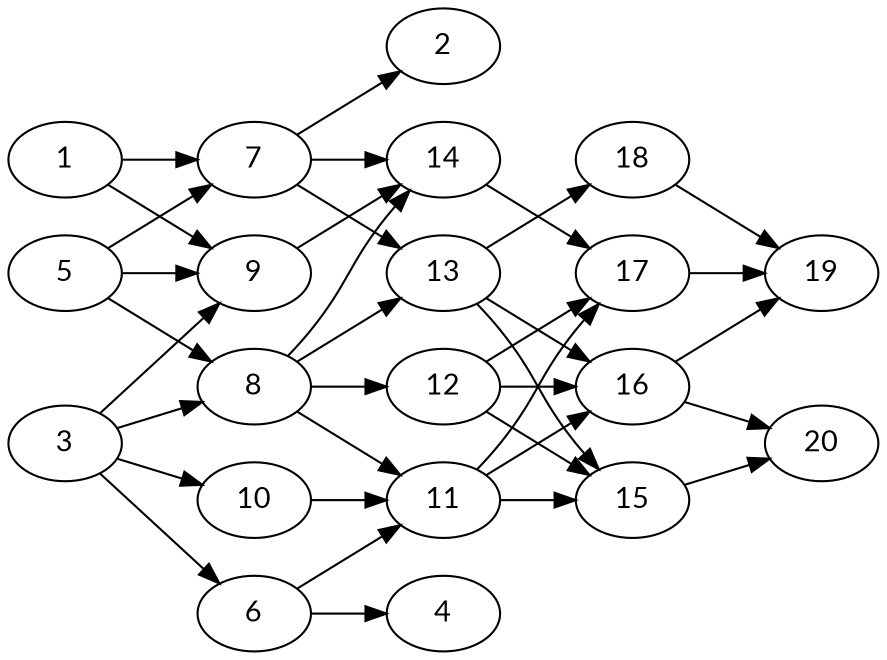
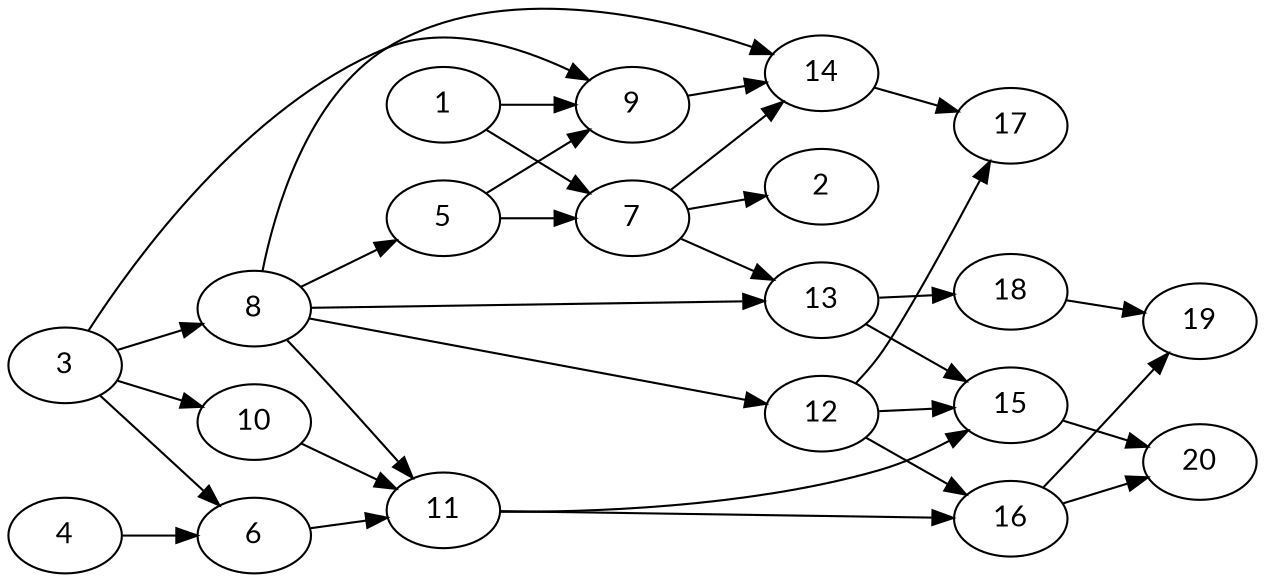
(717, 273) -> none
(525, 322) -> none
(151, 324) -> (339, 268)
(530, 400) -> none
(339, 614) -> (149, 536)
